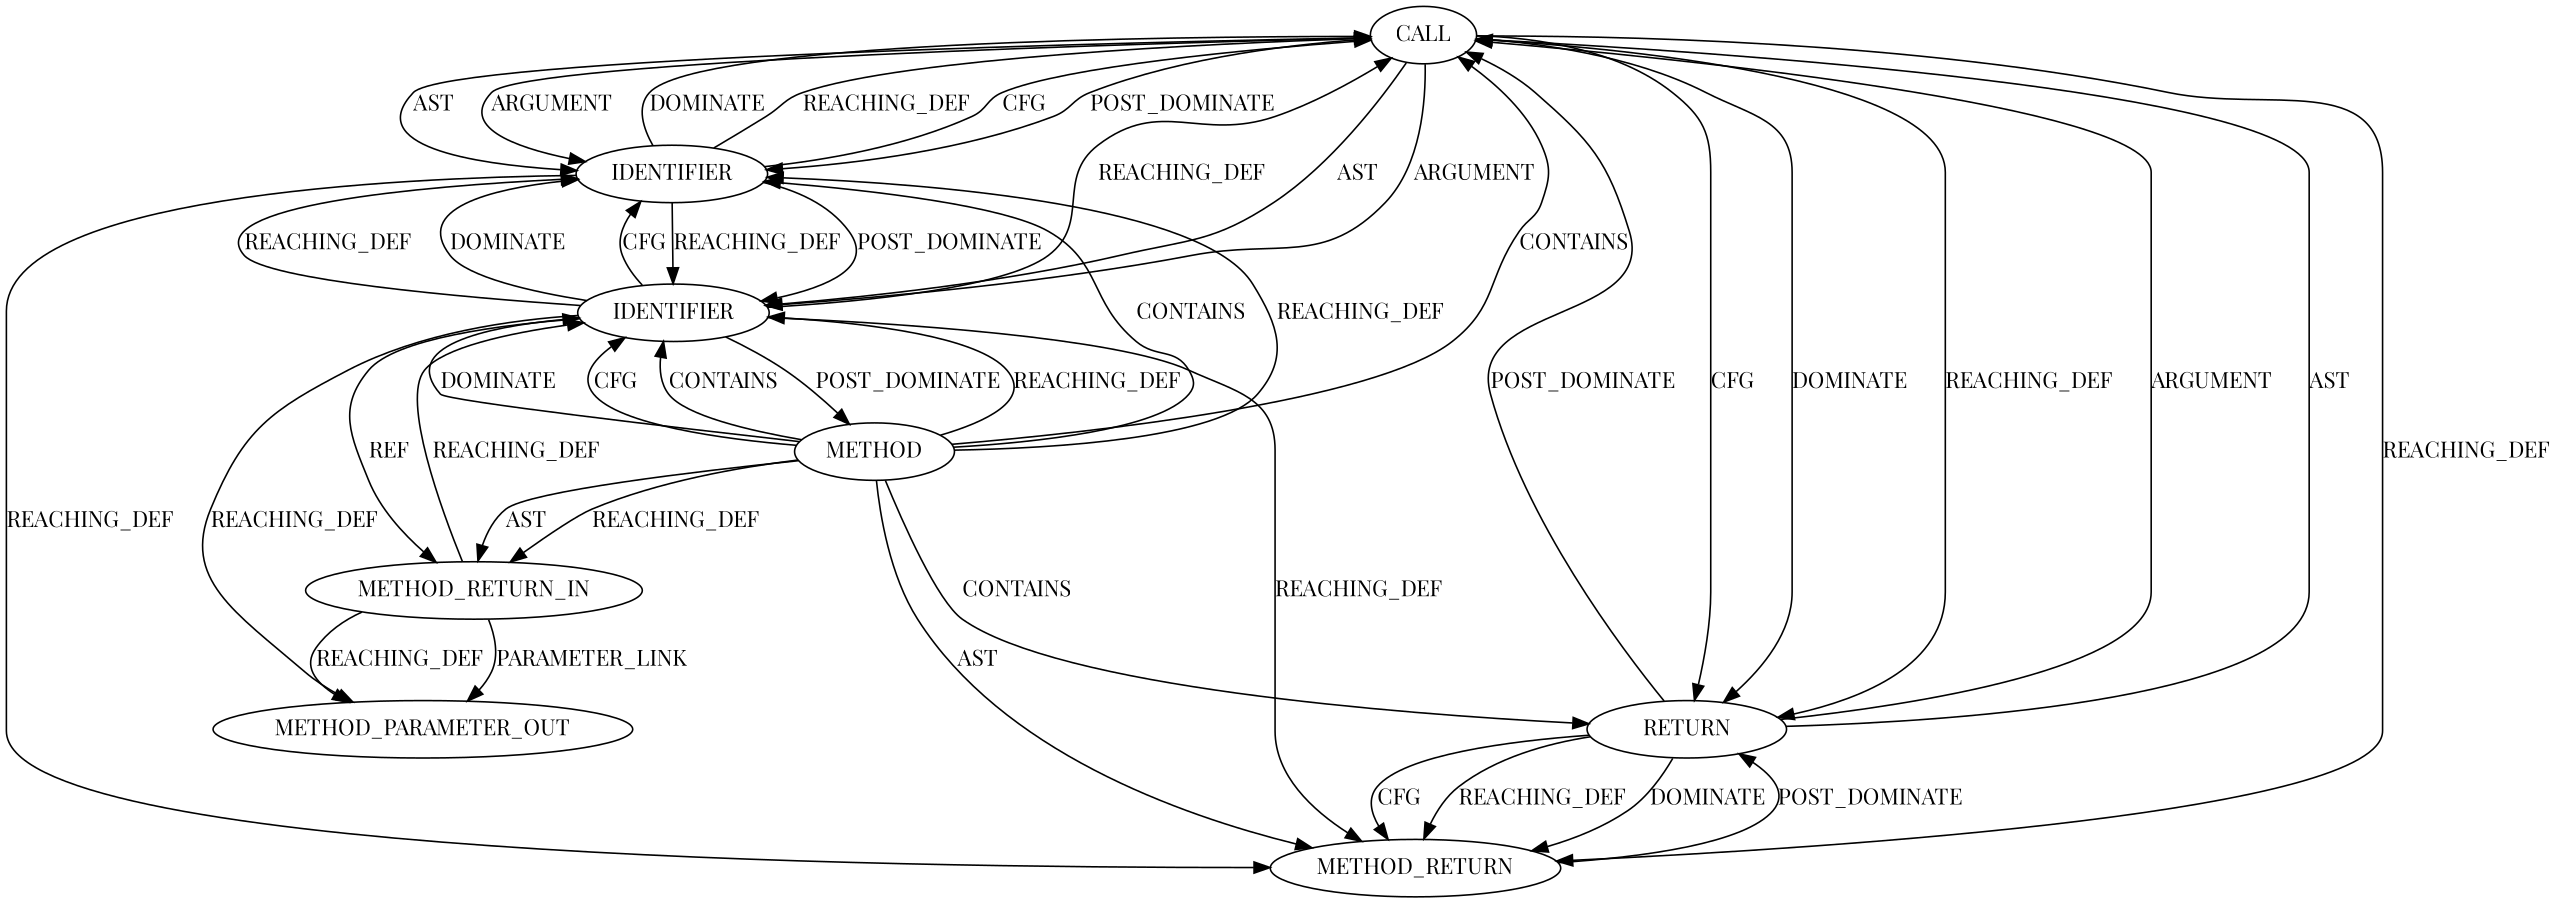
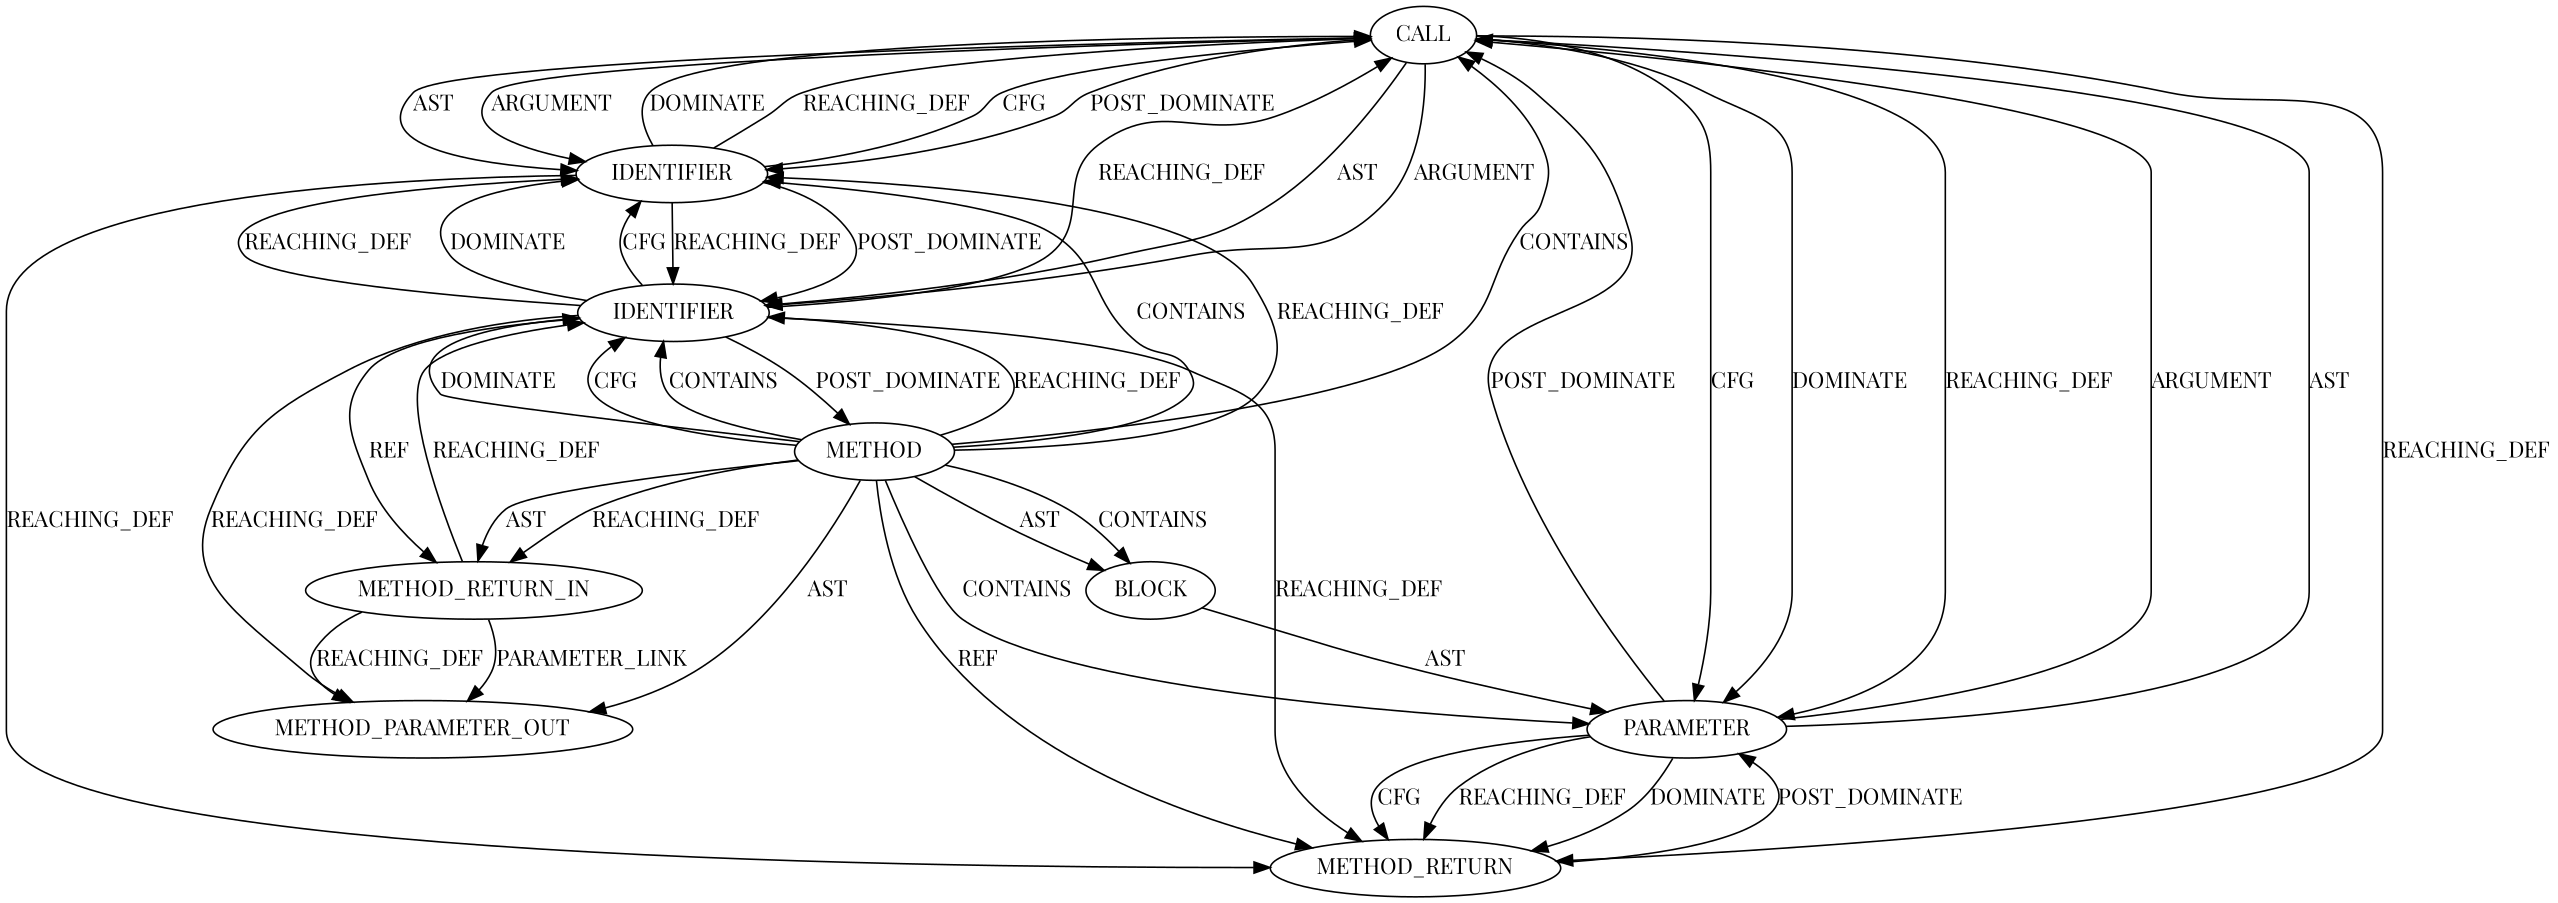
none -> (1151, 590)
none -> (756, 622)
(978, 660) -> (978, 660)
(1687, 729) -> (1687, 729)
